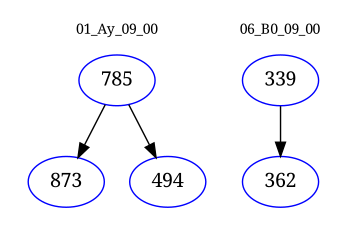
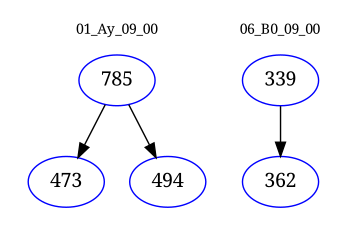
(66, 182) -> (66, 182)
